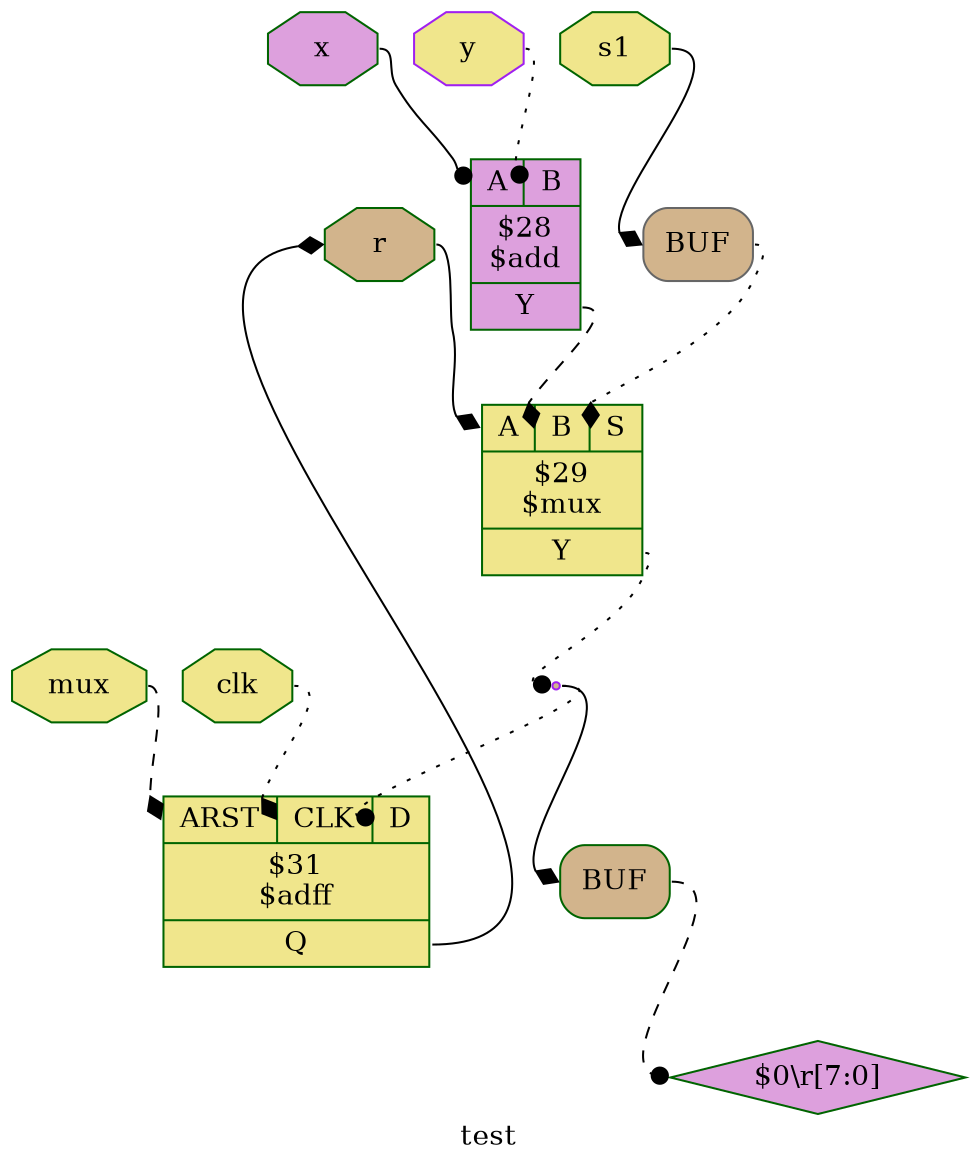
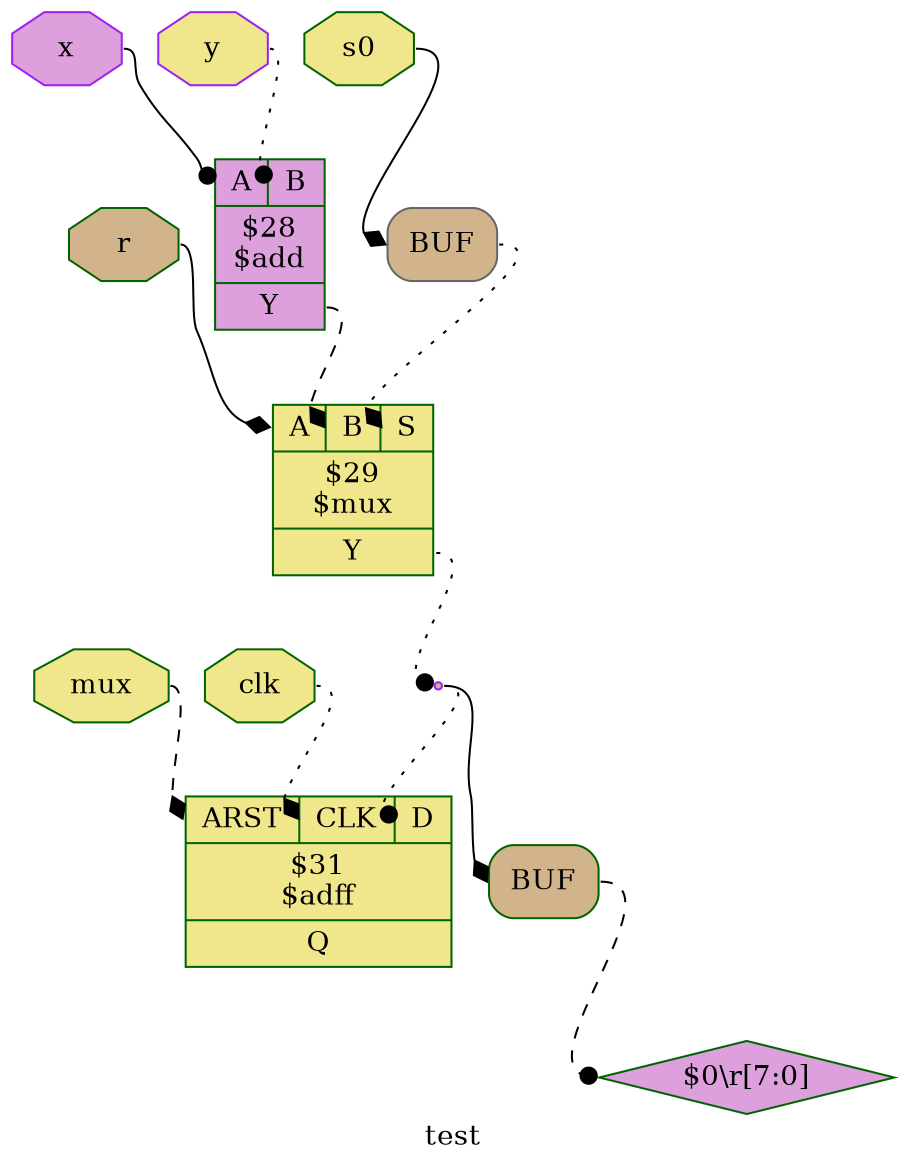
(323, 49) -> (67, 49)
(615, 49) -> (359, 49)
(384, 605) -> none
